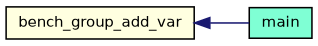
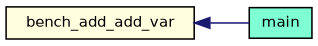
(100, 23) -> (100, 23)
